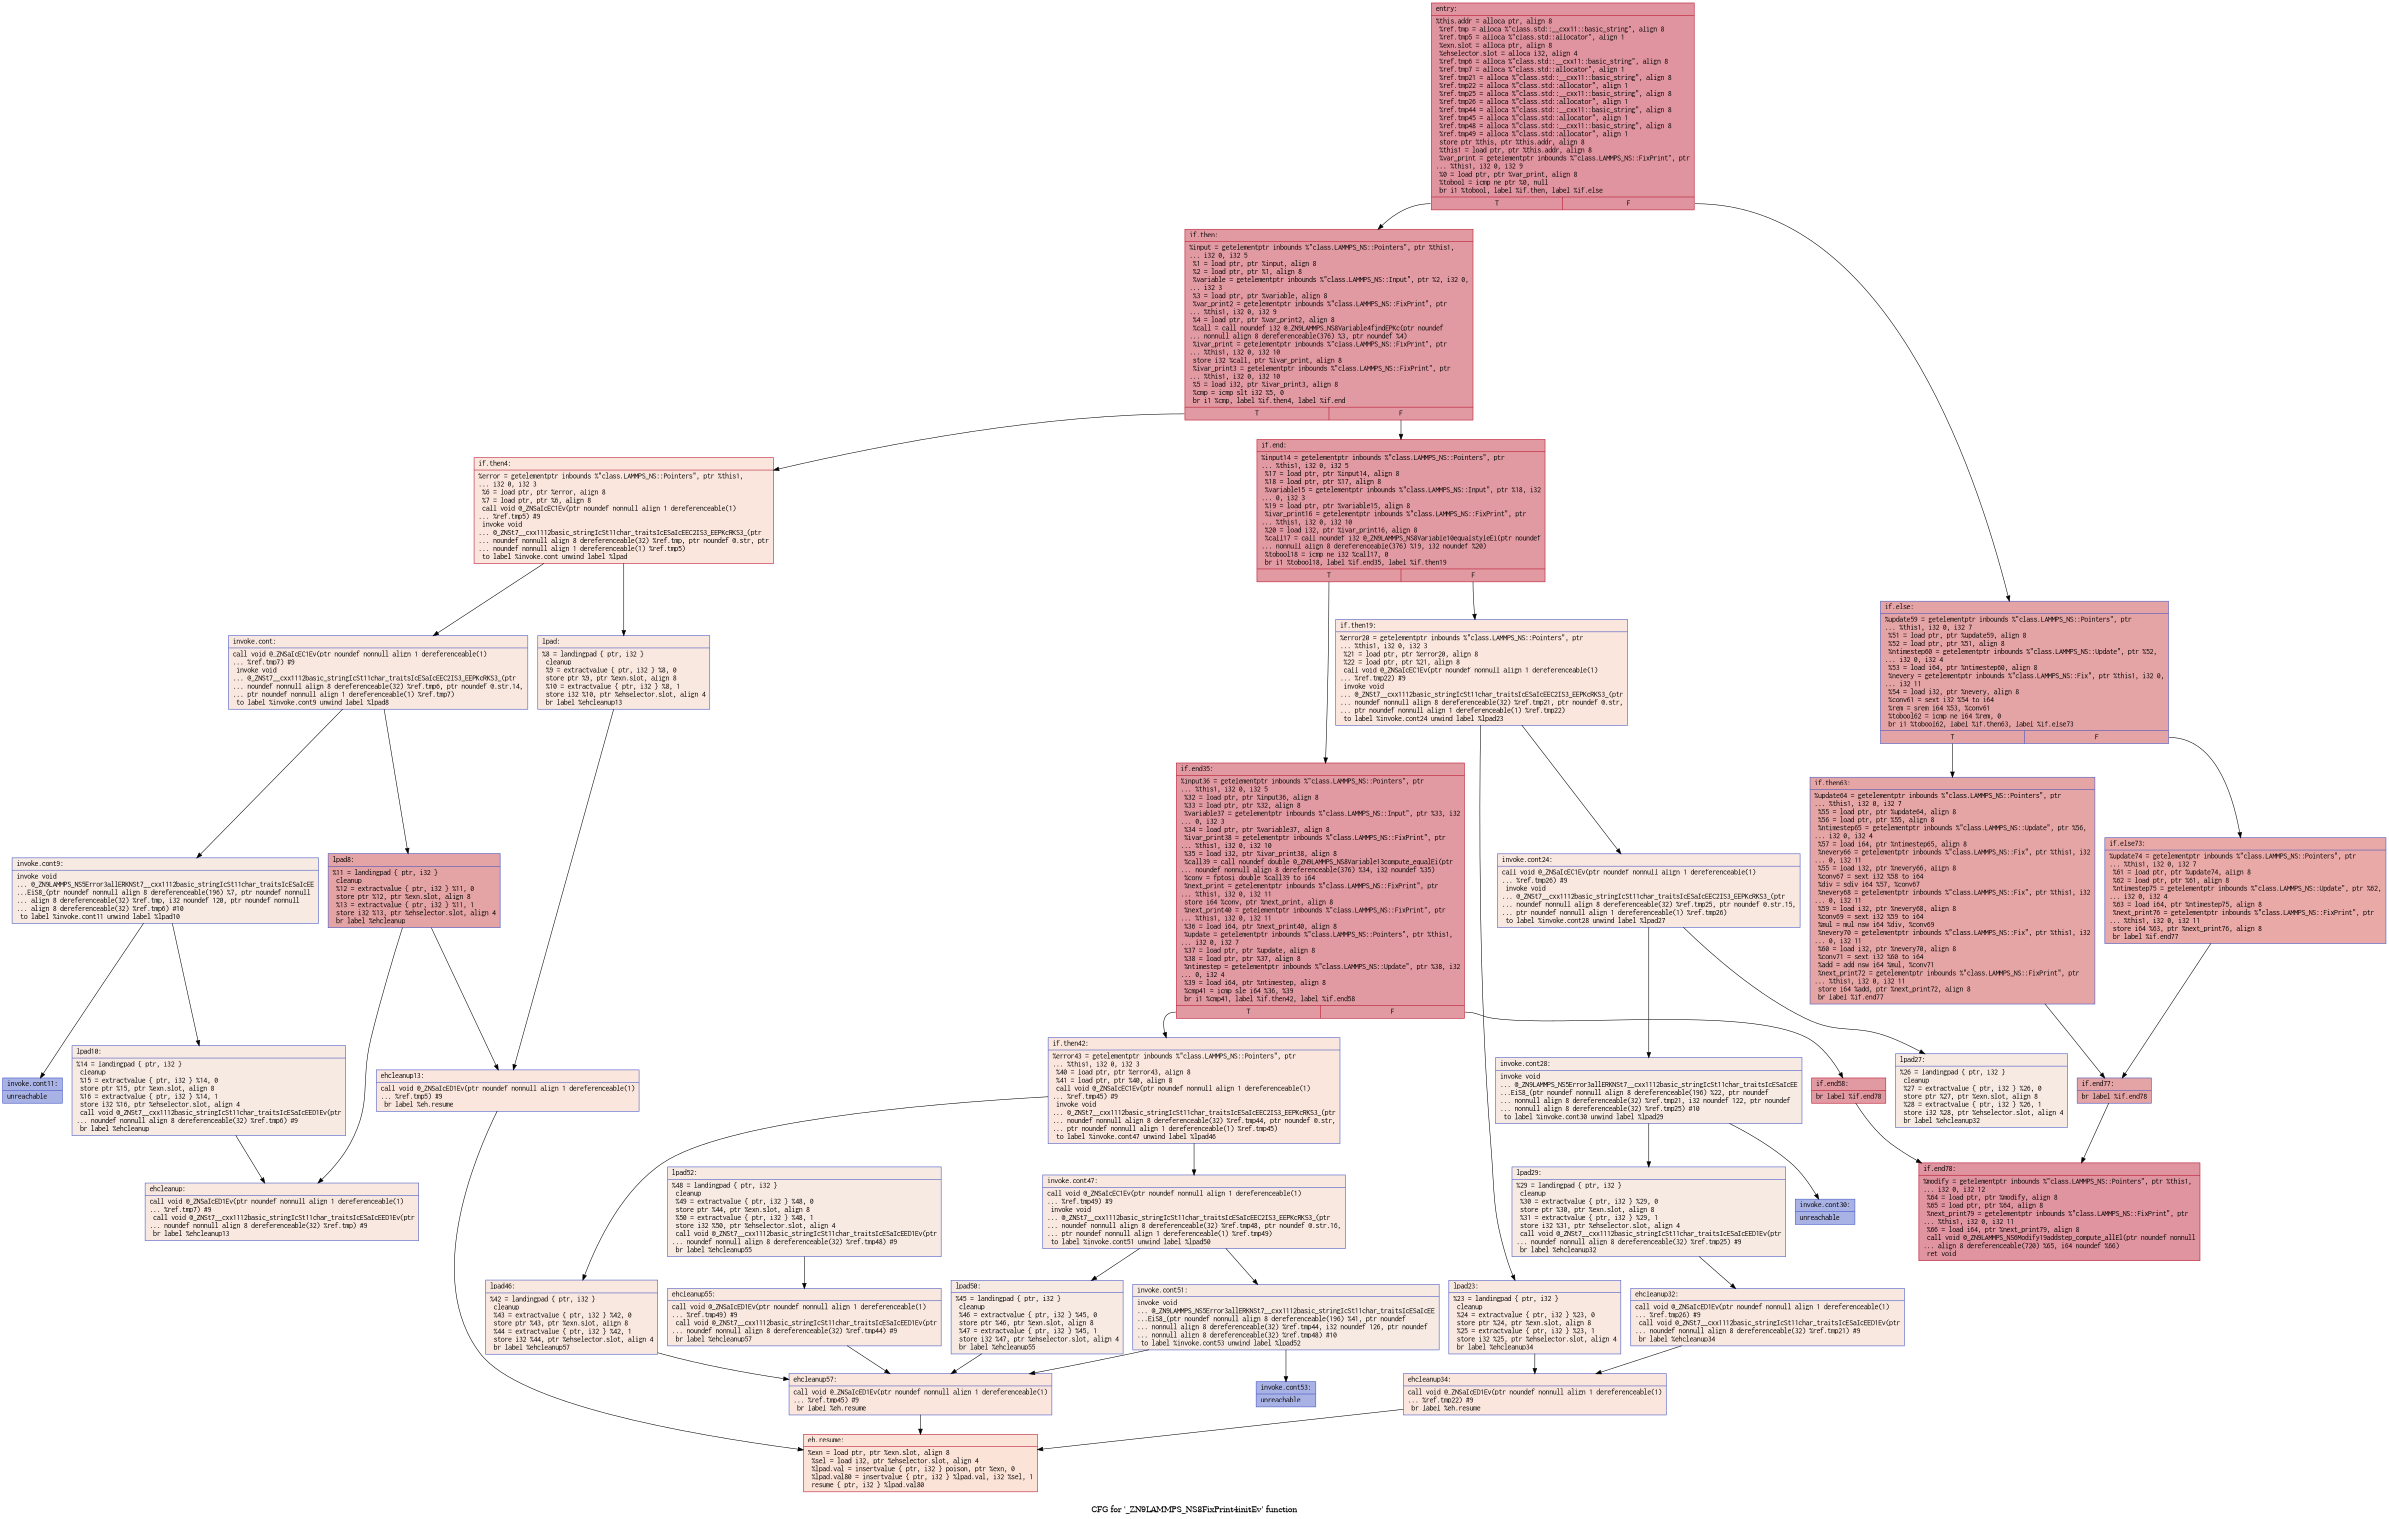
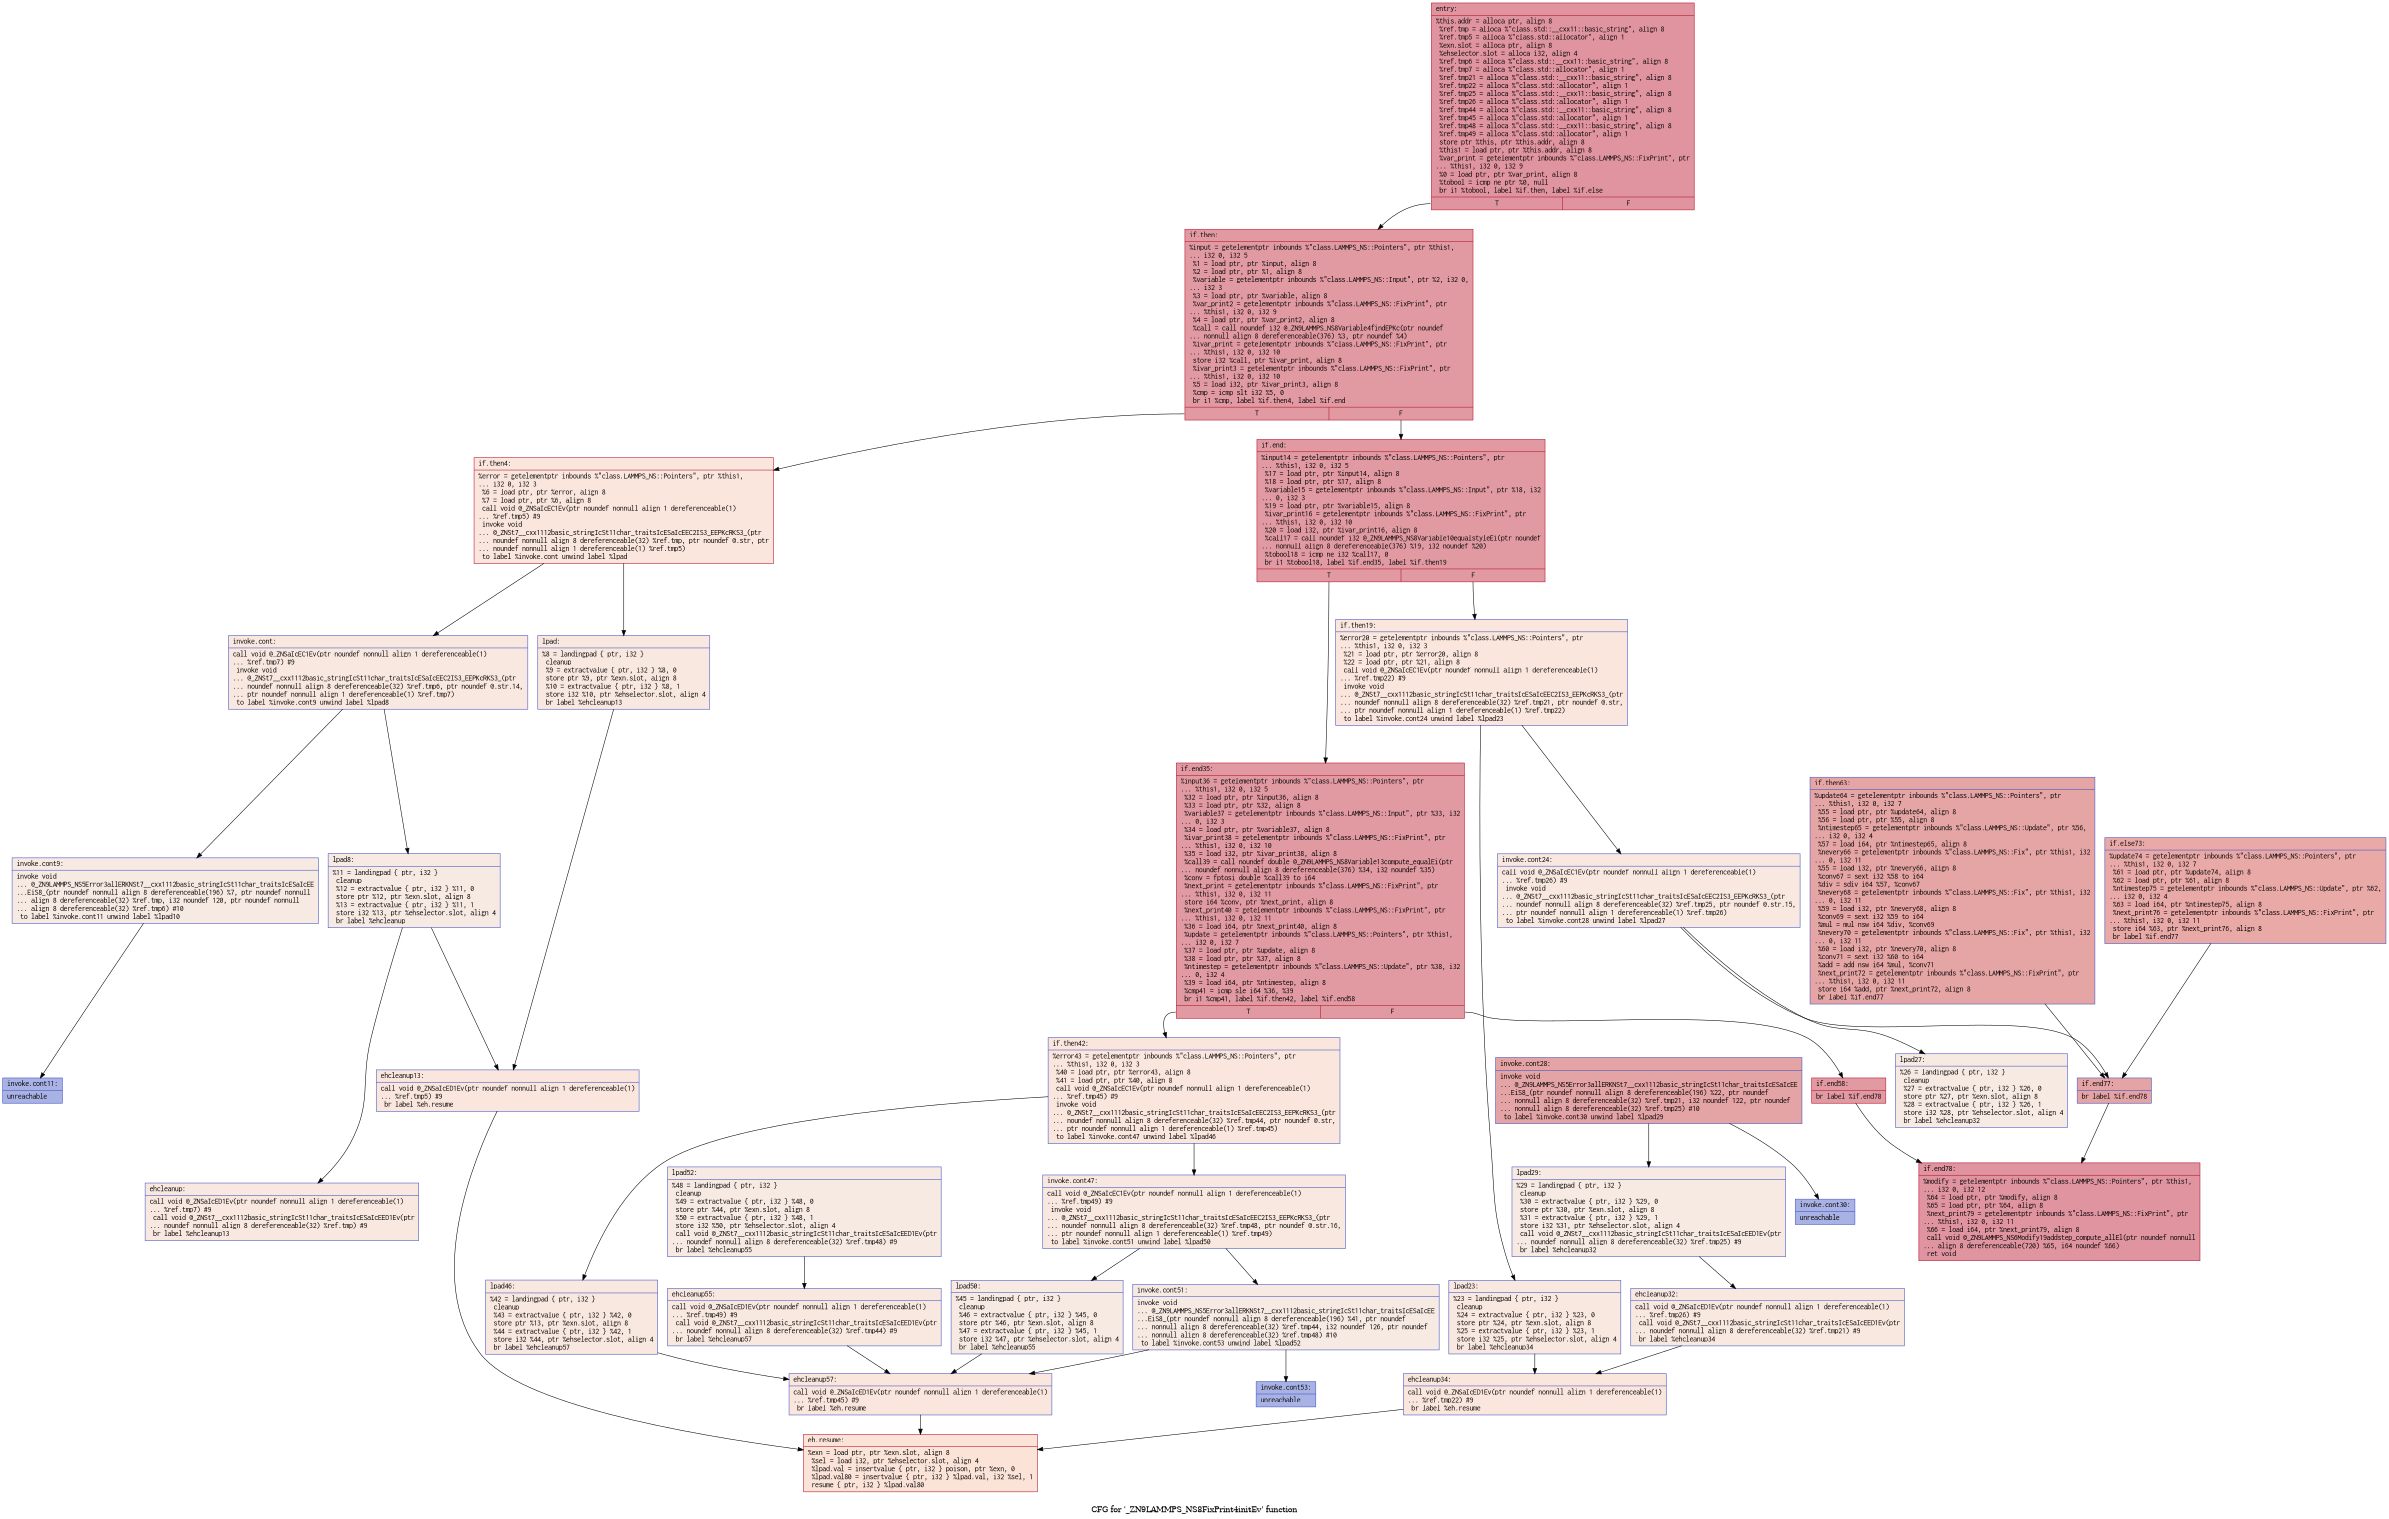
(2024, 672) -> none
(414, 891) -> (414, 891)
(1649, 990) -> (1886, 1027)
(209, 1091) -> none
(1649, 1091) -> (1649, 1091)
(559, 1323) -> (559, 1323)
